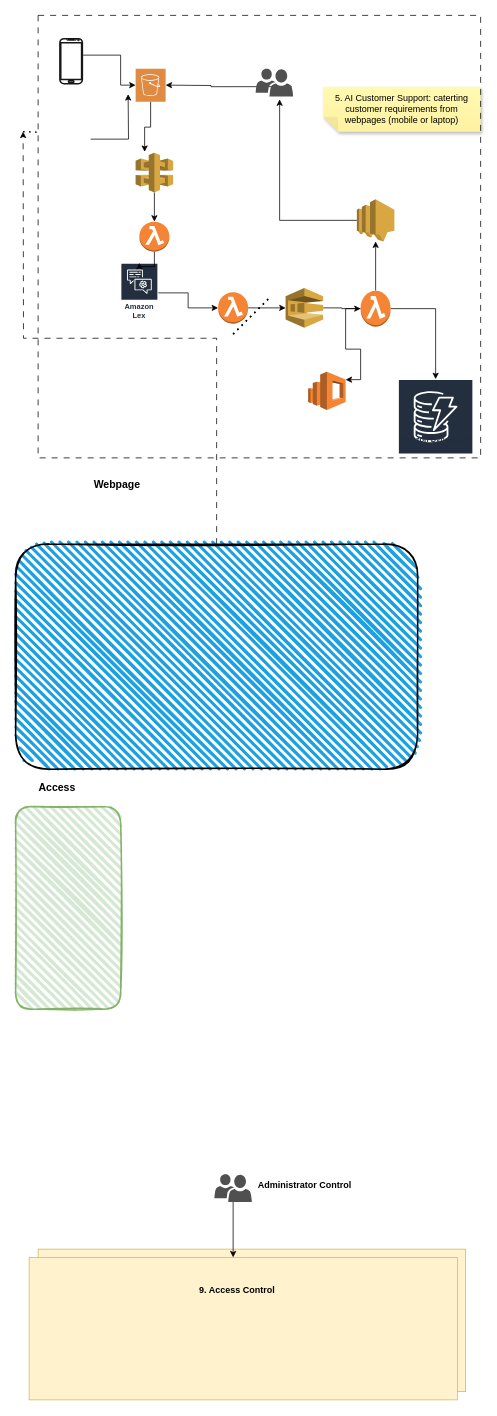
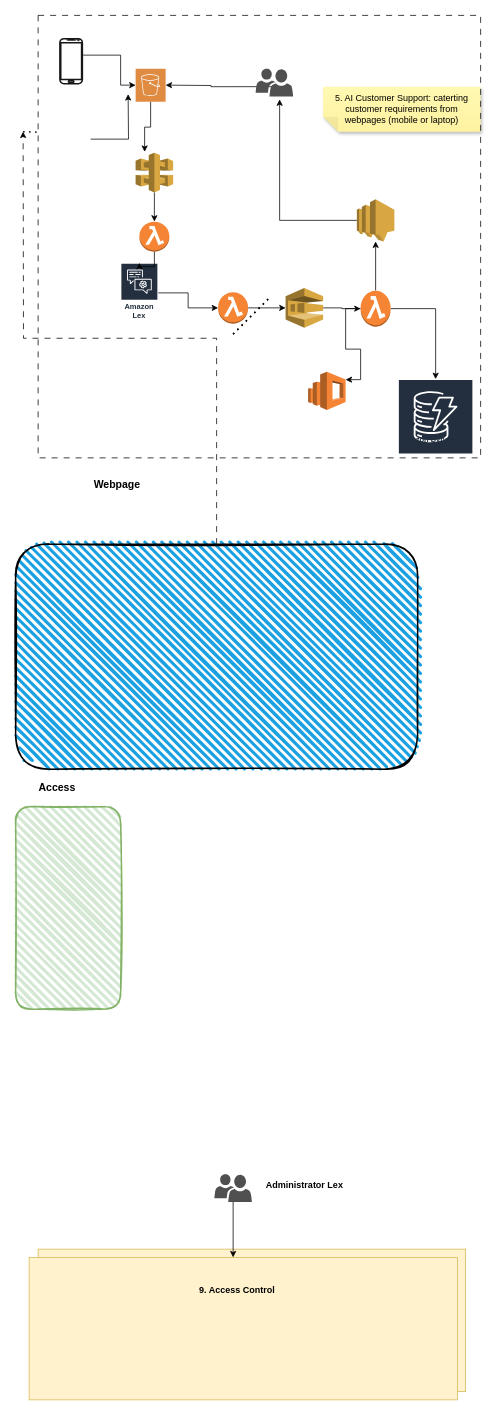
(305, 1185) -> (305, 1185)
